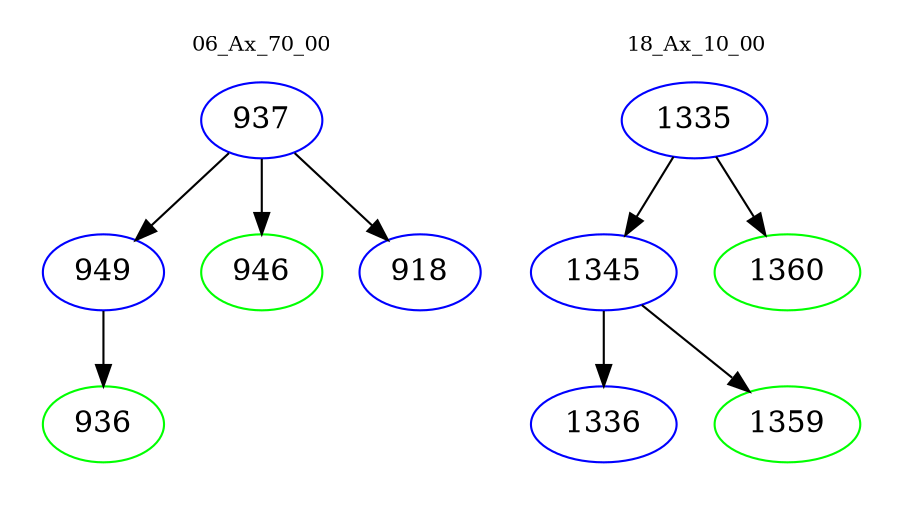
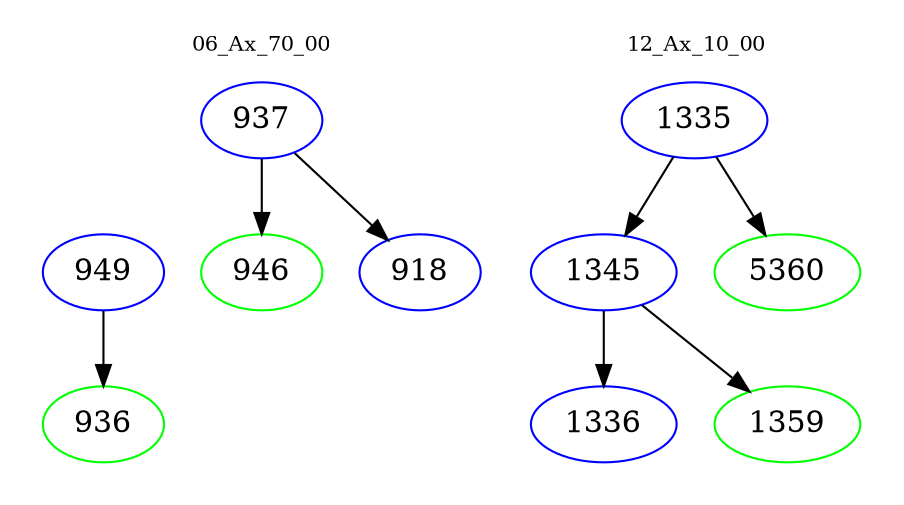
(697, 45) -> (697, 45)
(190, 189) -> none
(787, 272) -> (787, 272)
